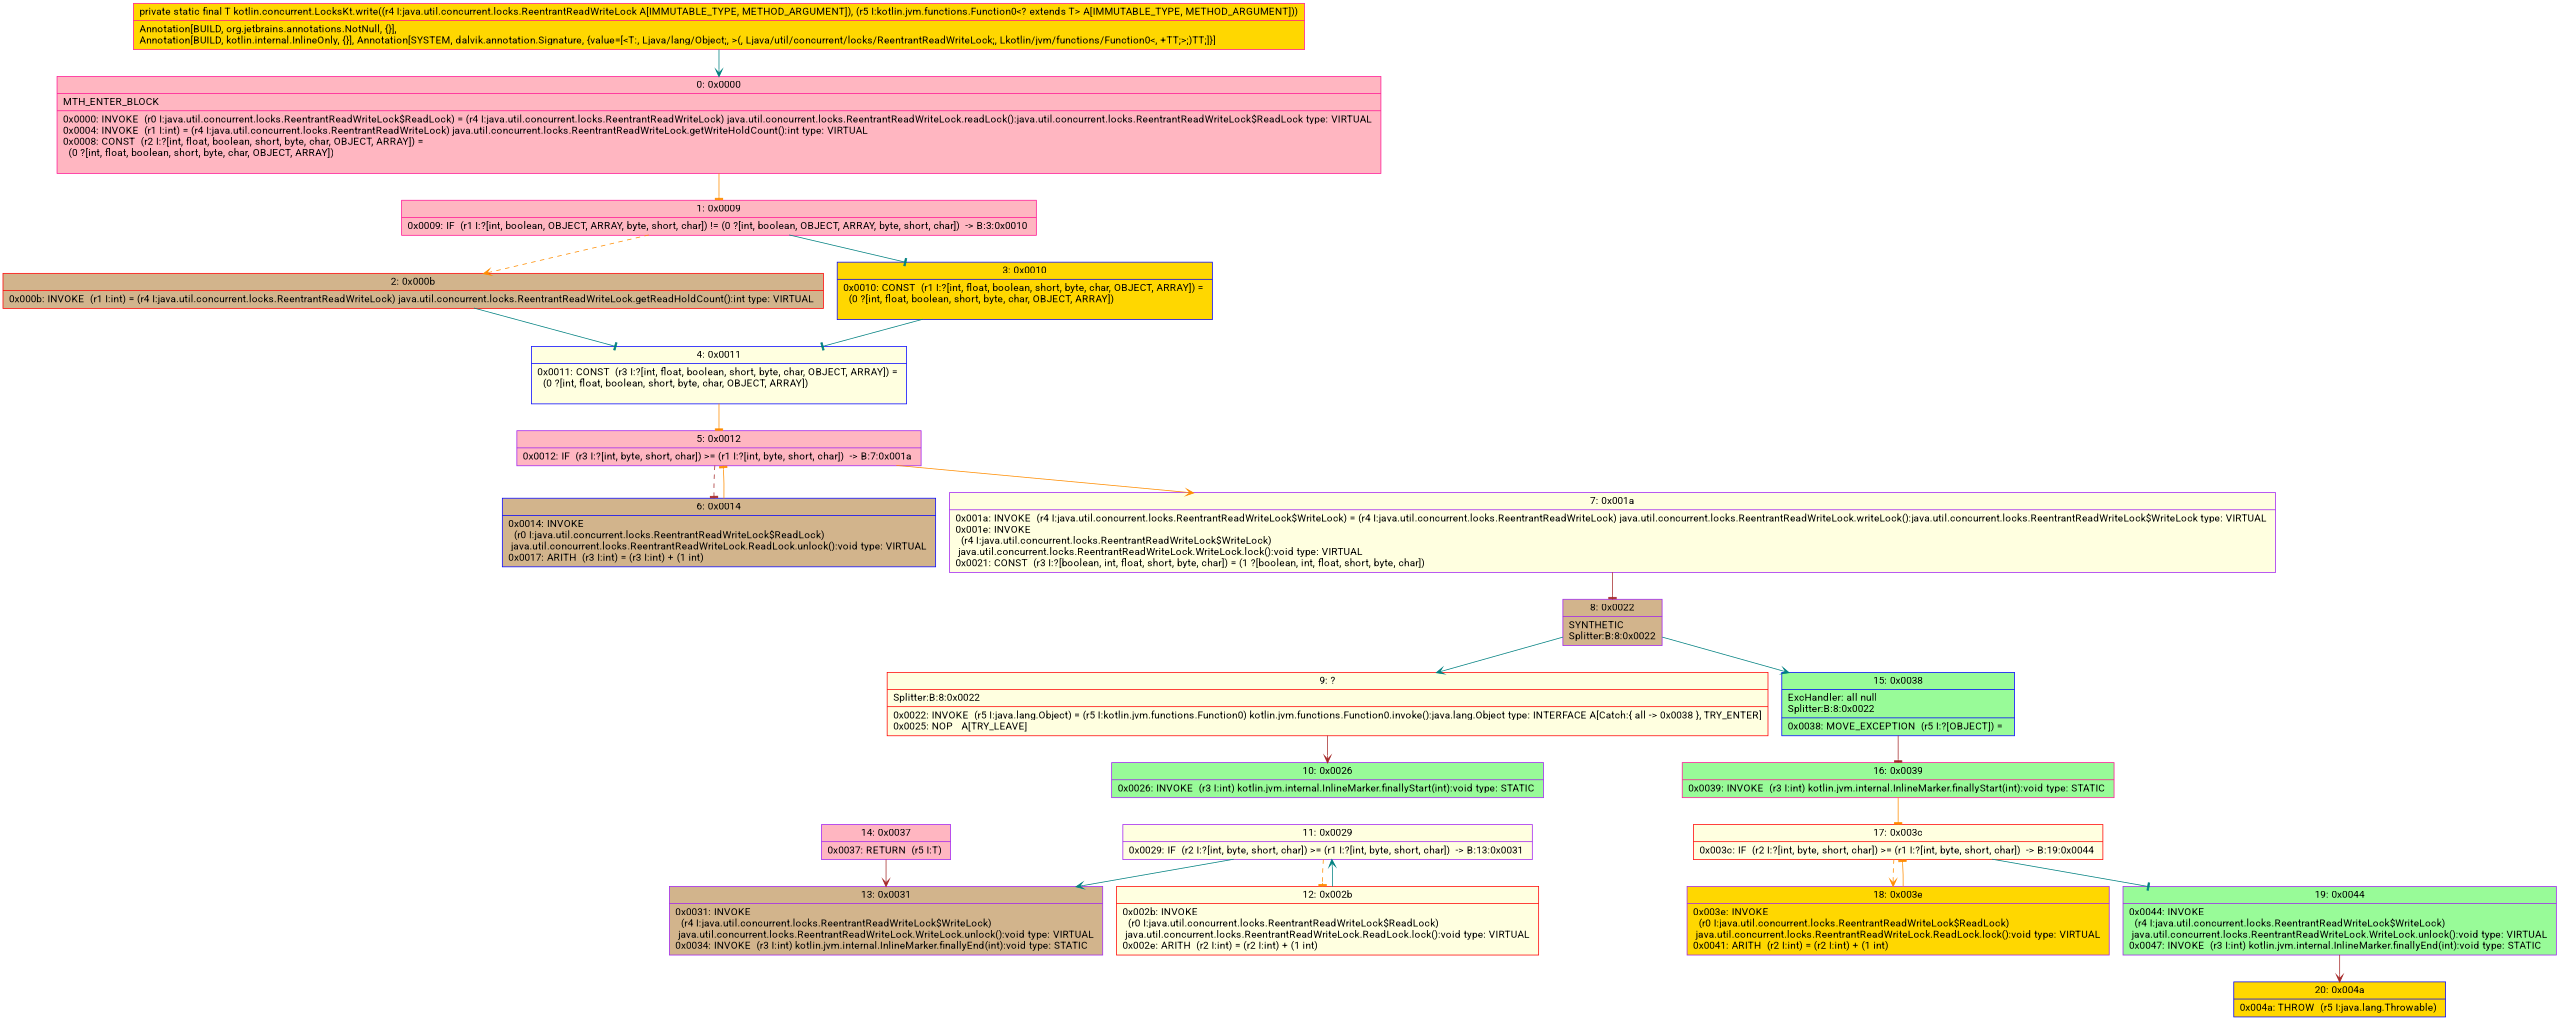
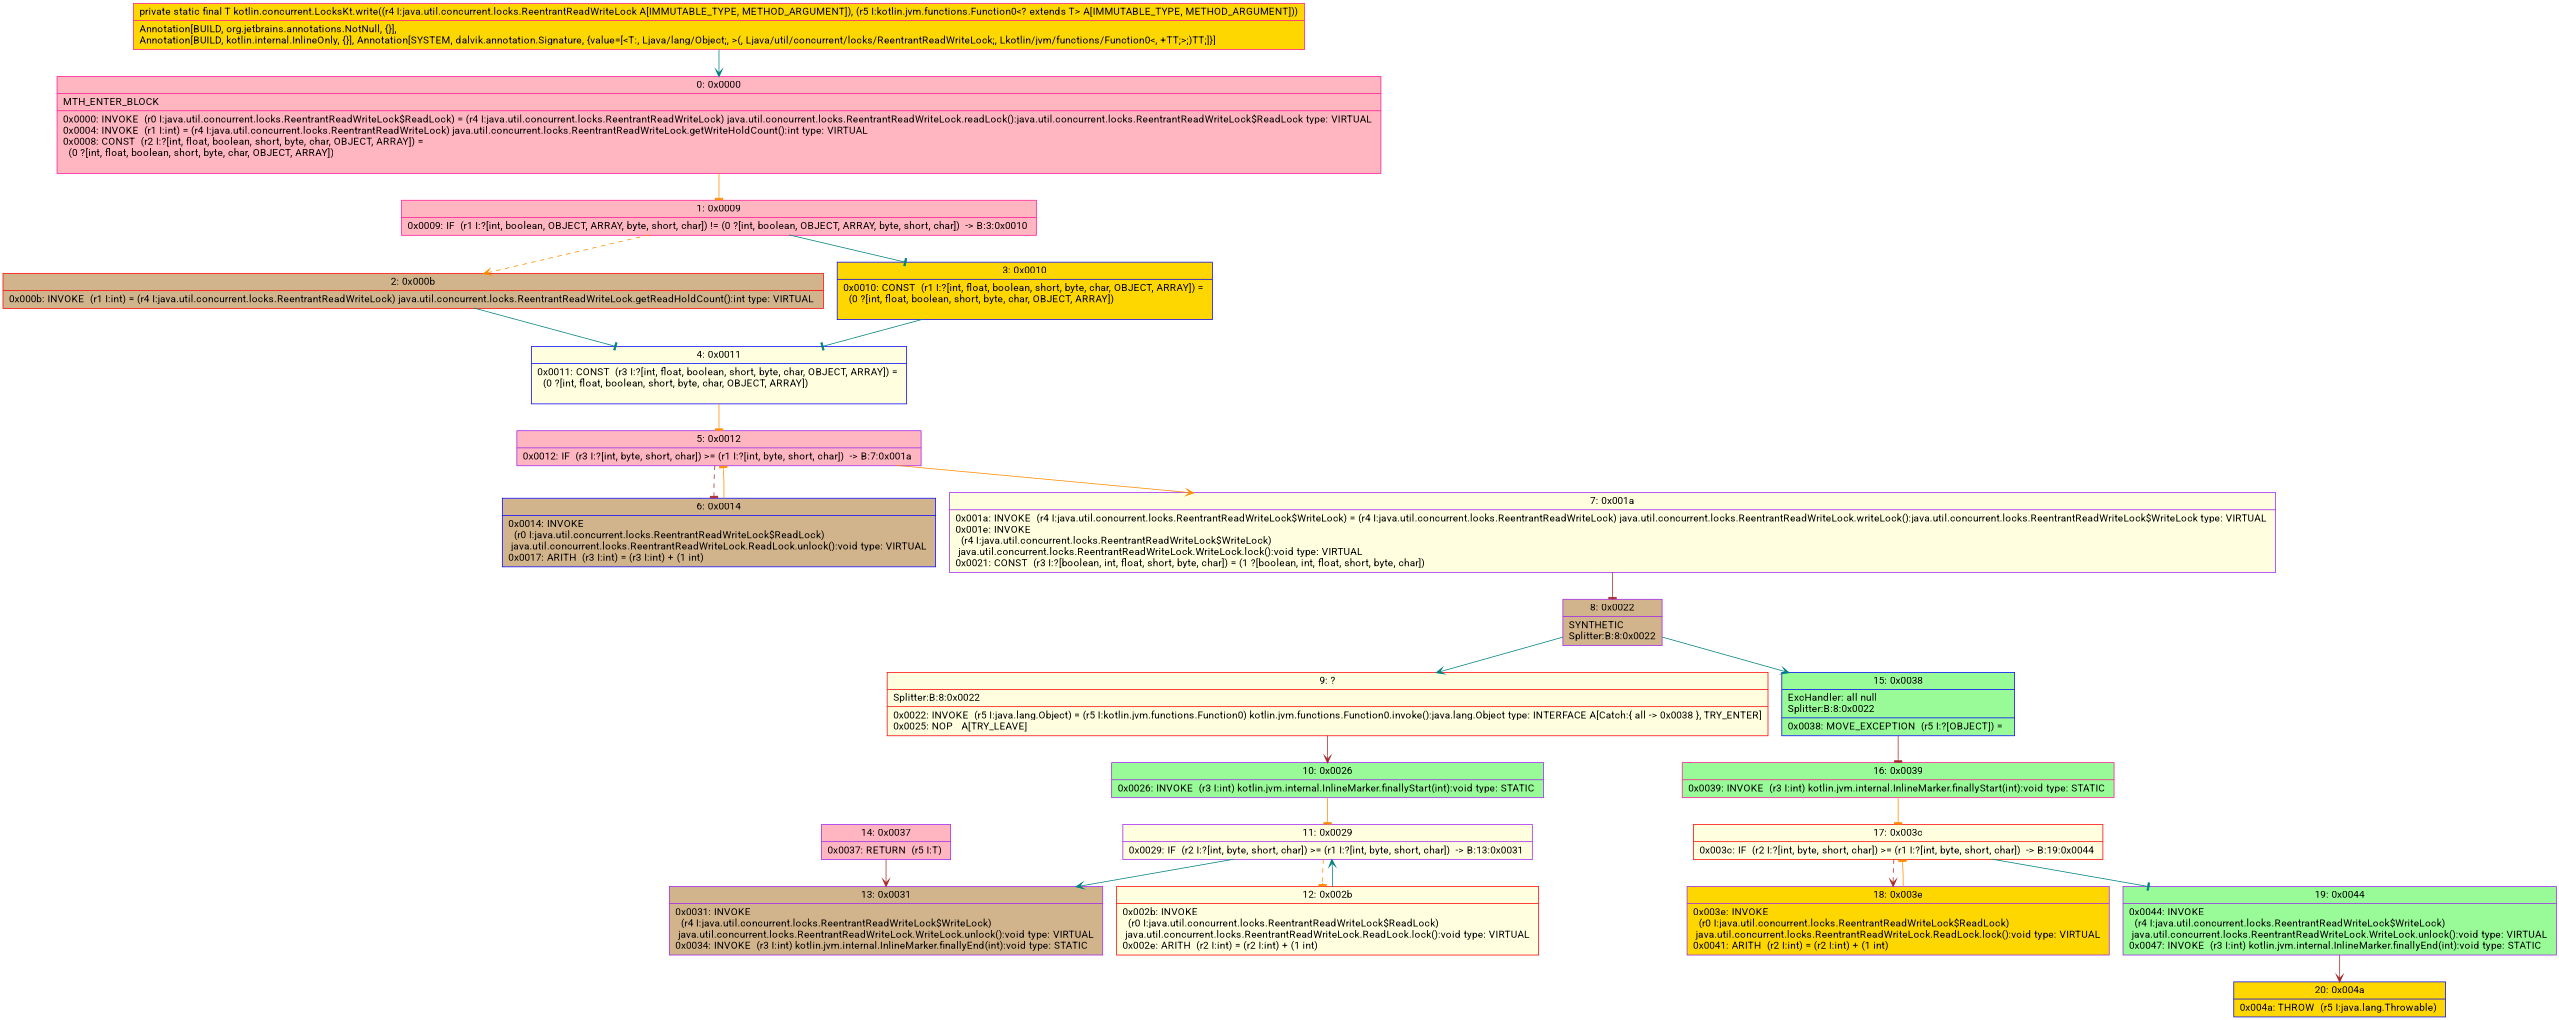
none -> (1328, 809)
(1893, 869) -> (1893, 869)
